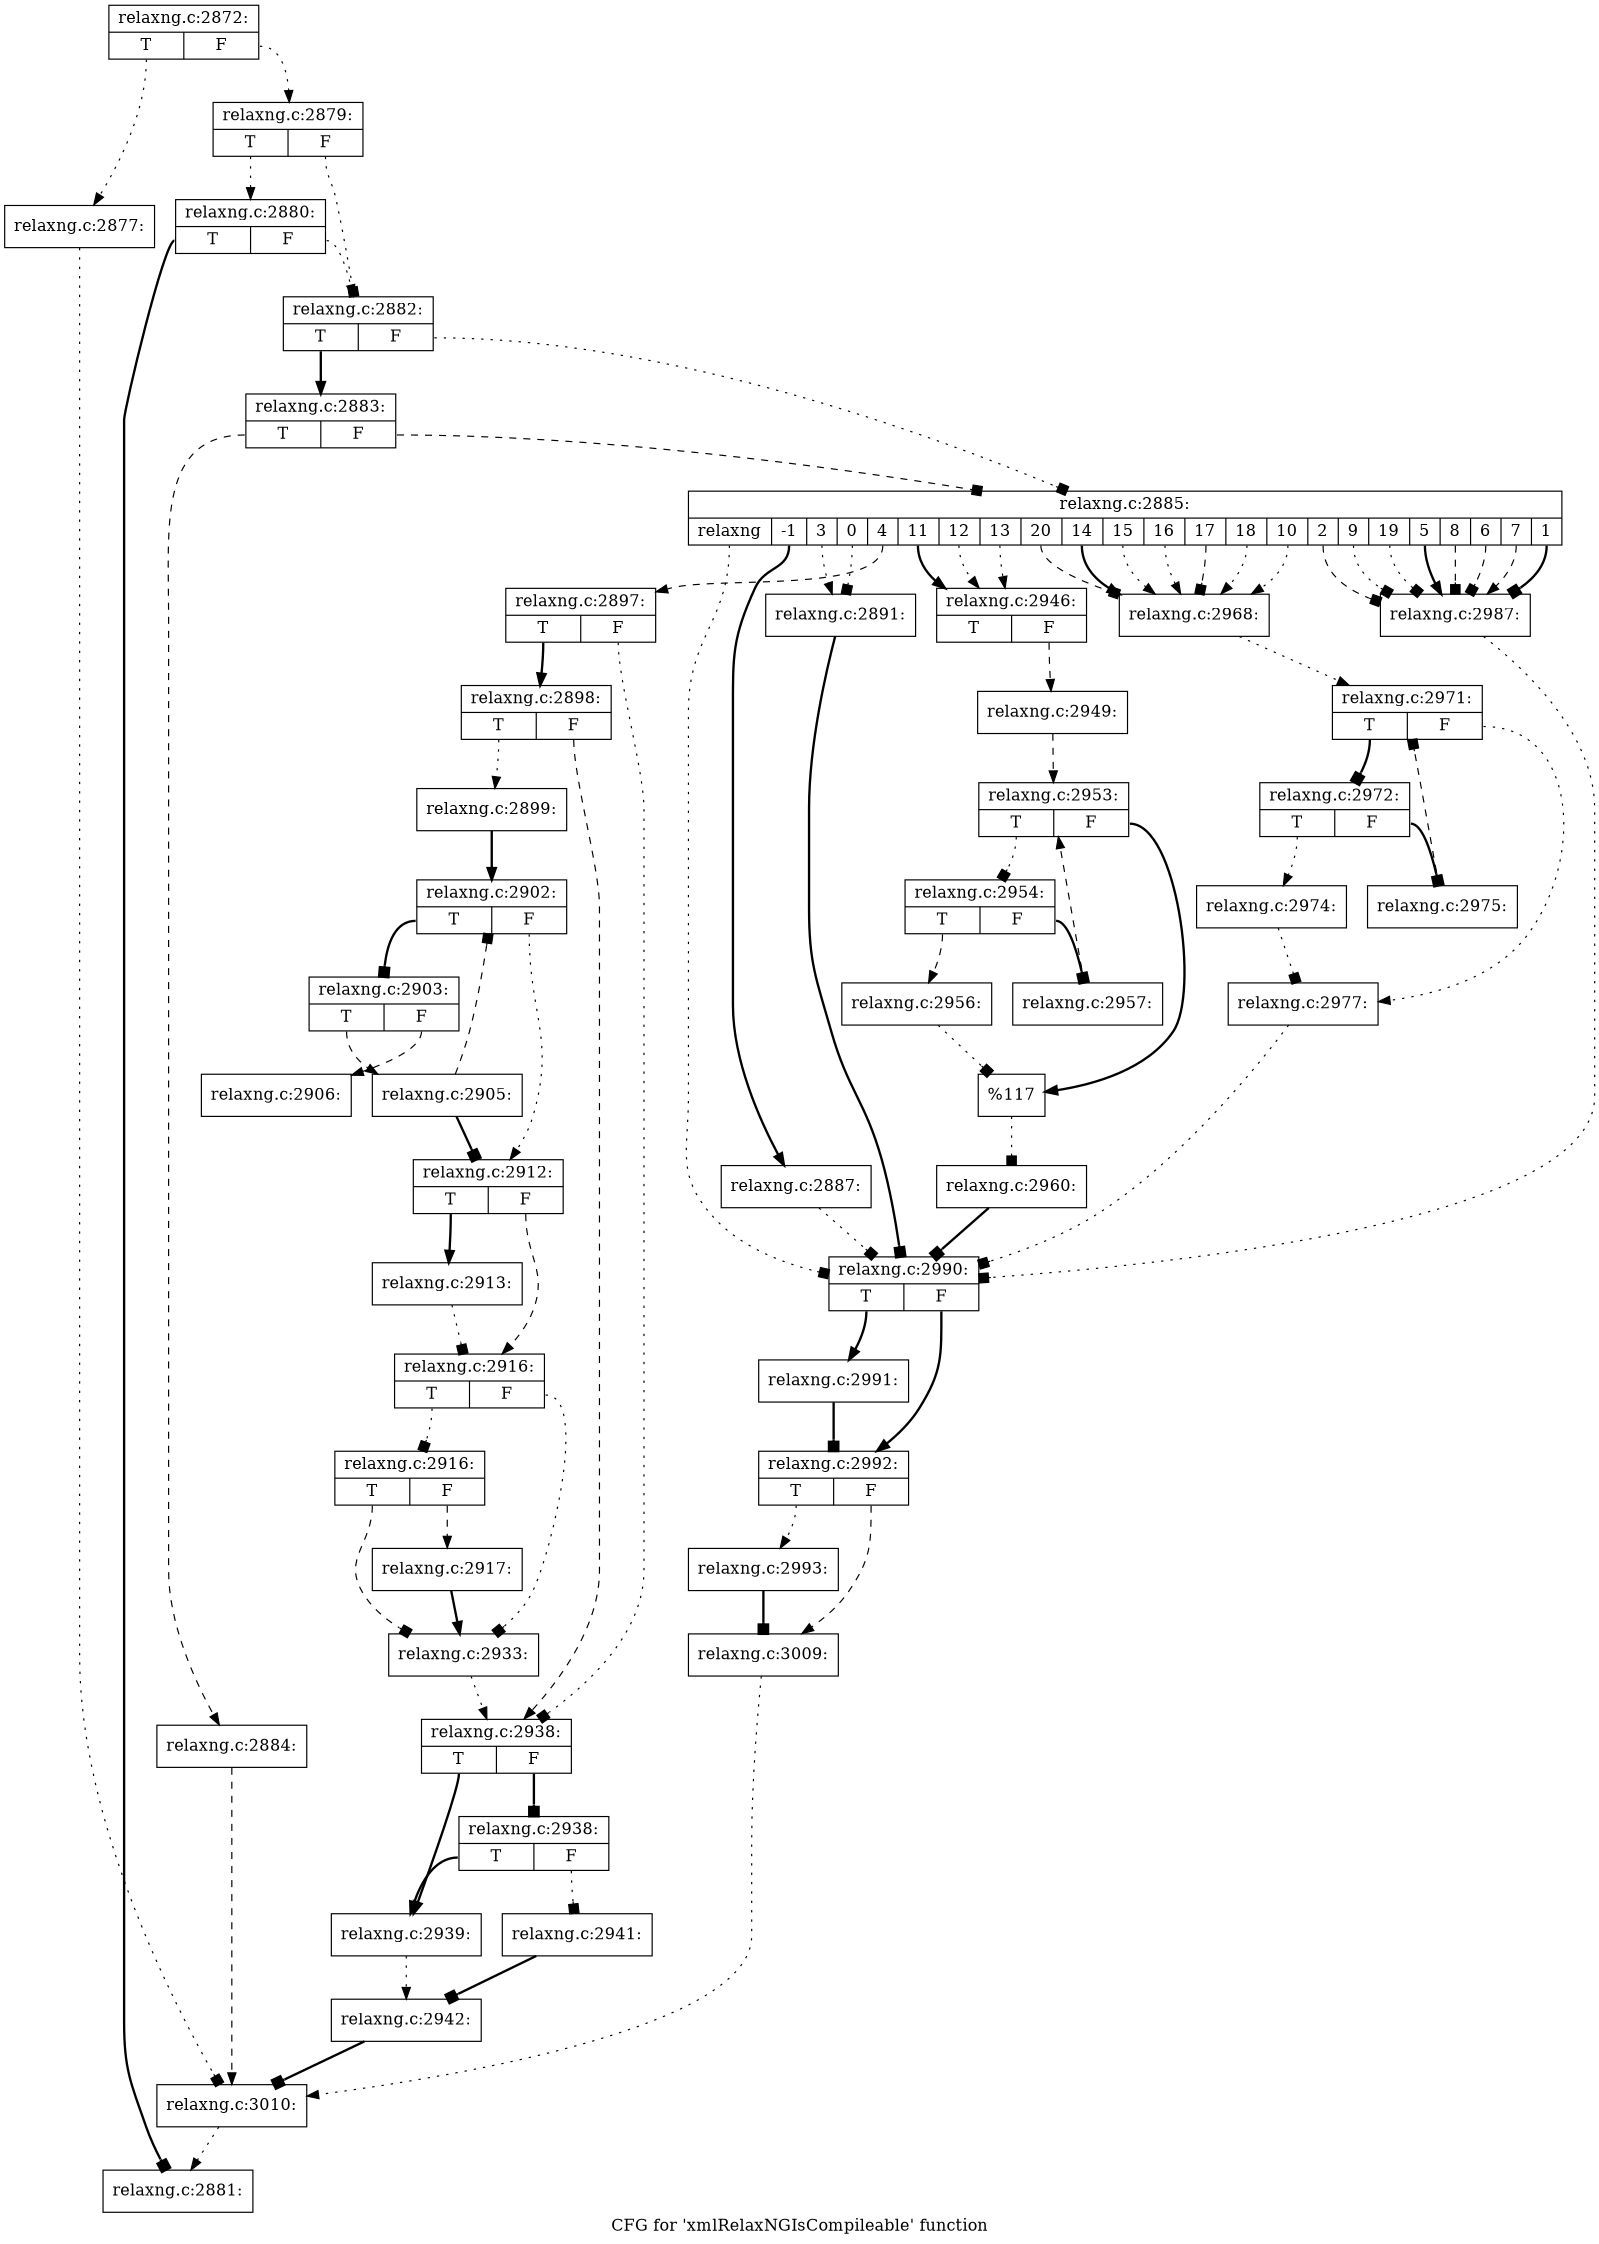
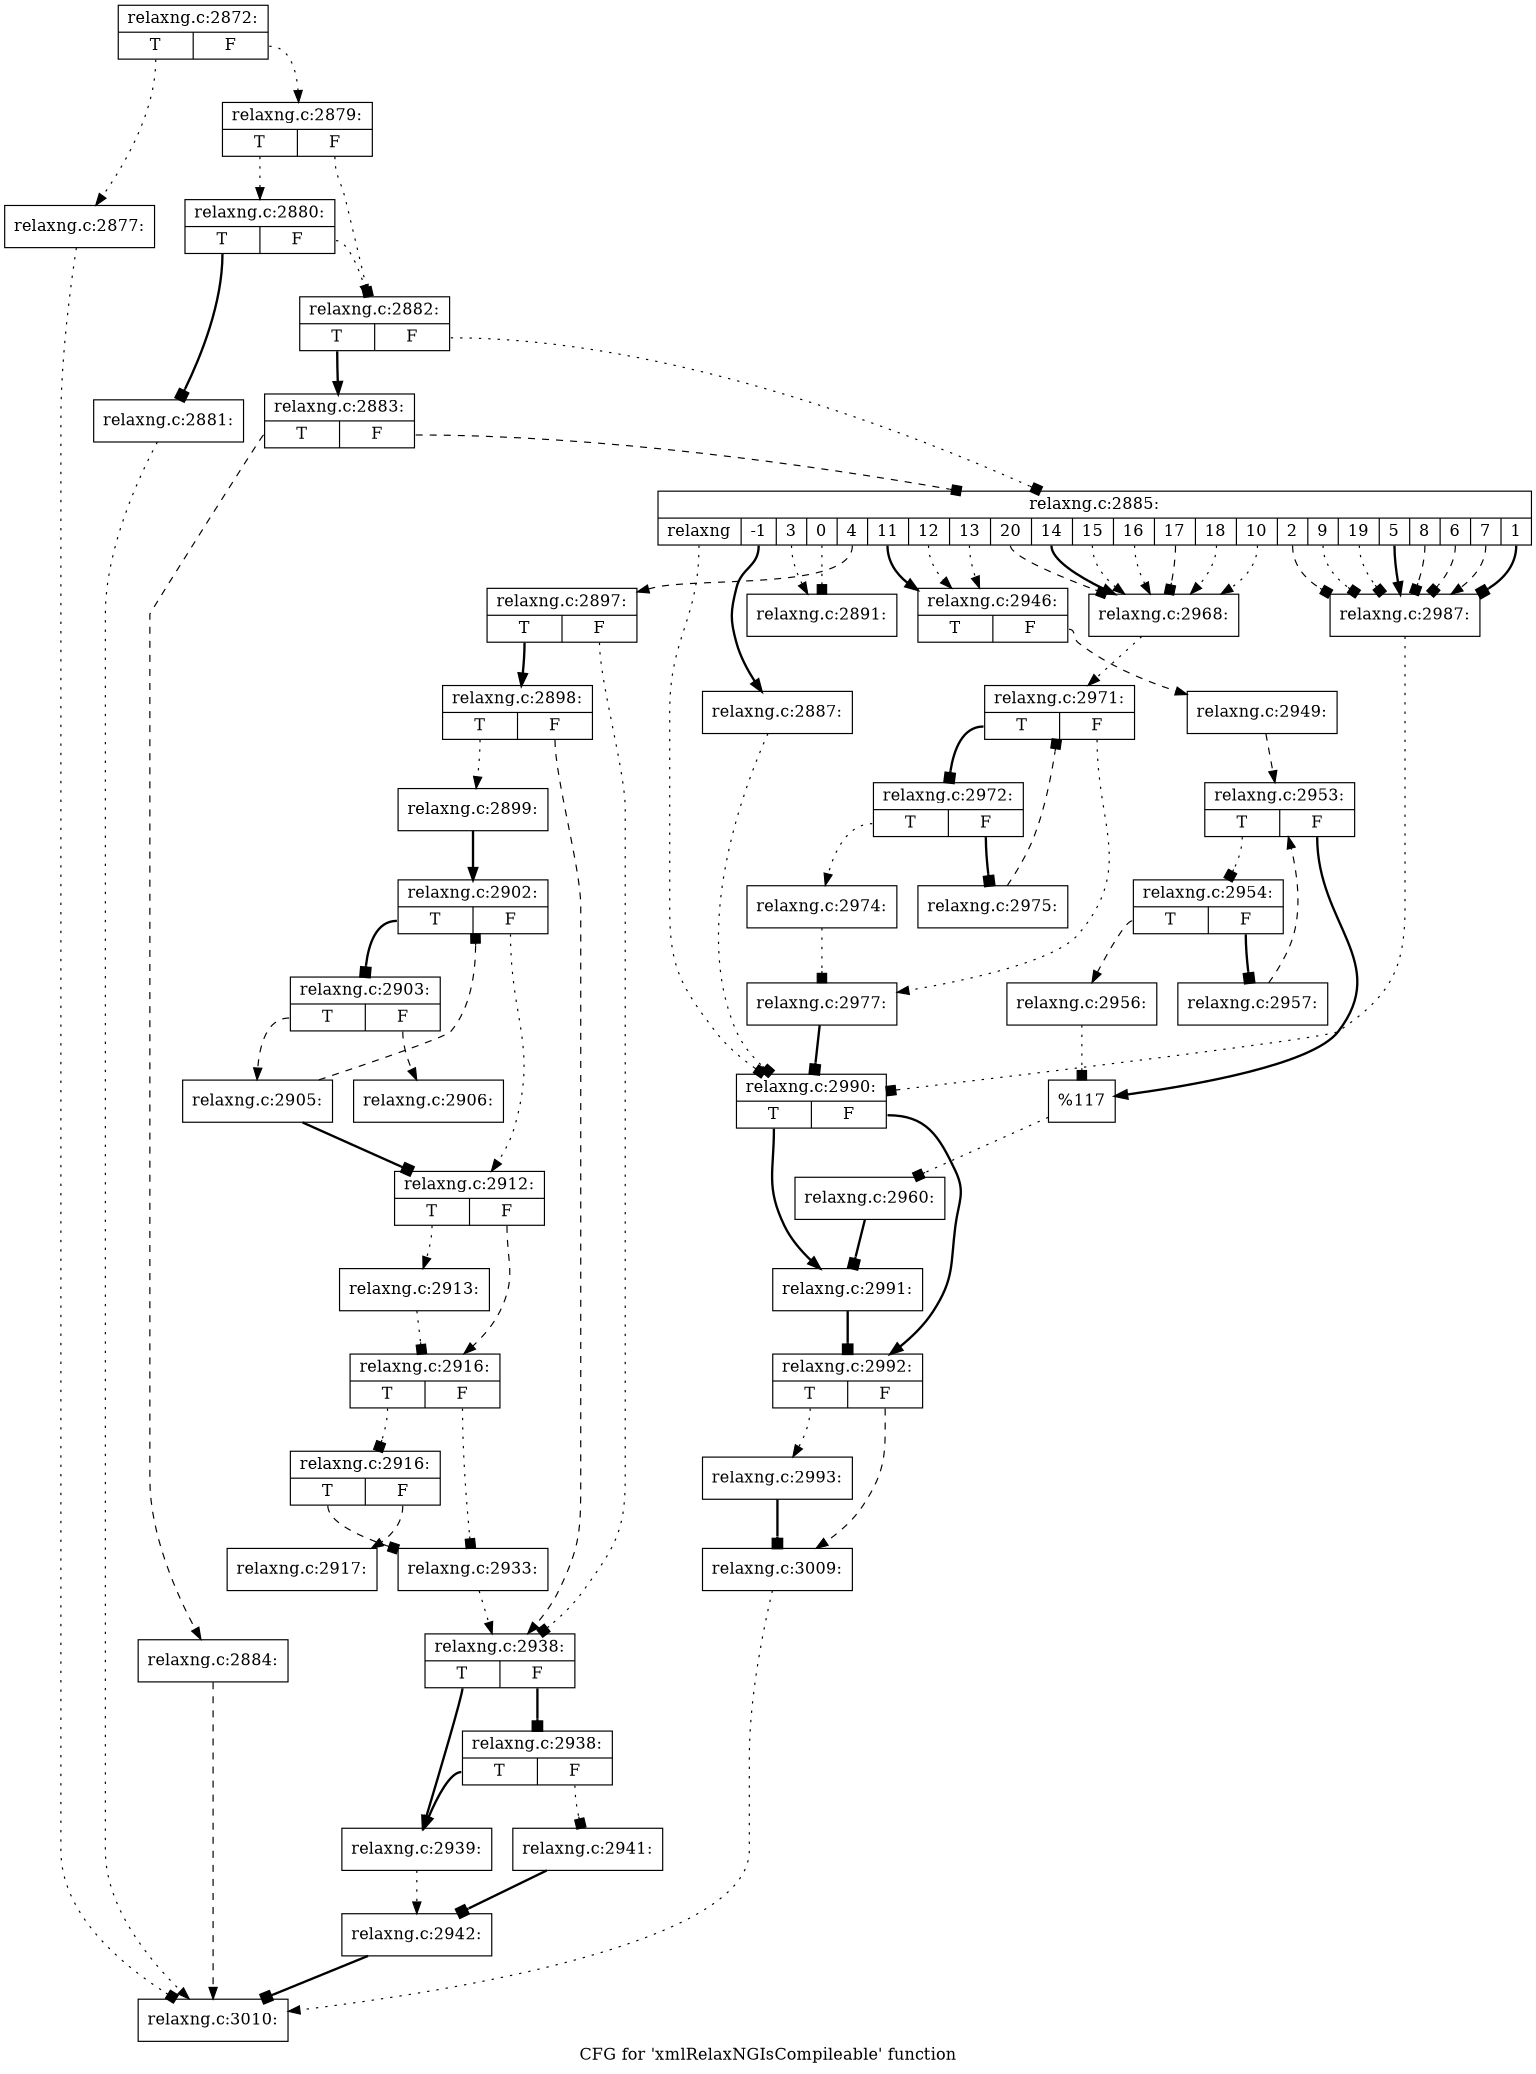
(811, 947) -> none
(1158, 1168) -> (818, 1044)
(965, 1228) -> (860, 1238)
(450, 1232) -> (431, 1242)
(454, 1606) -> none
(208, 2144) -> (105, 1223)
